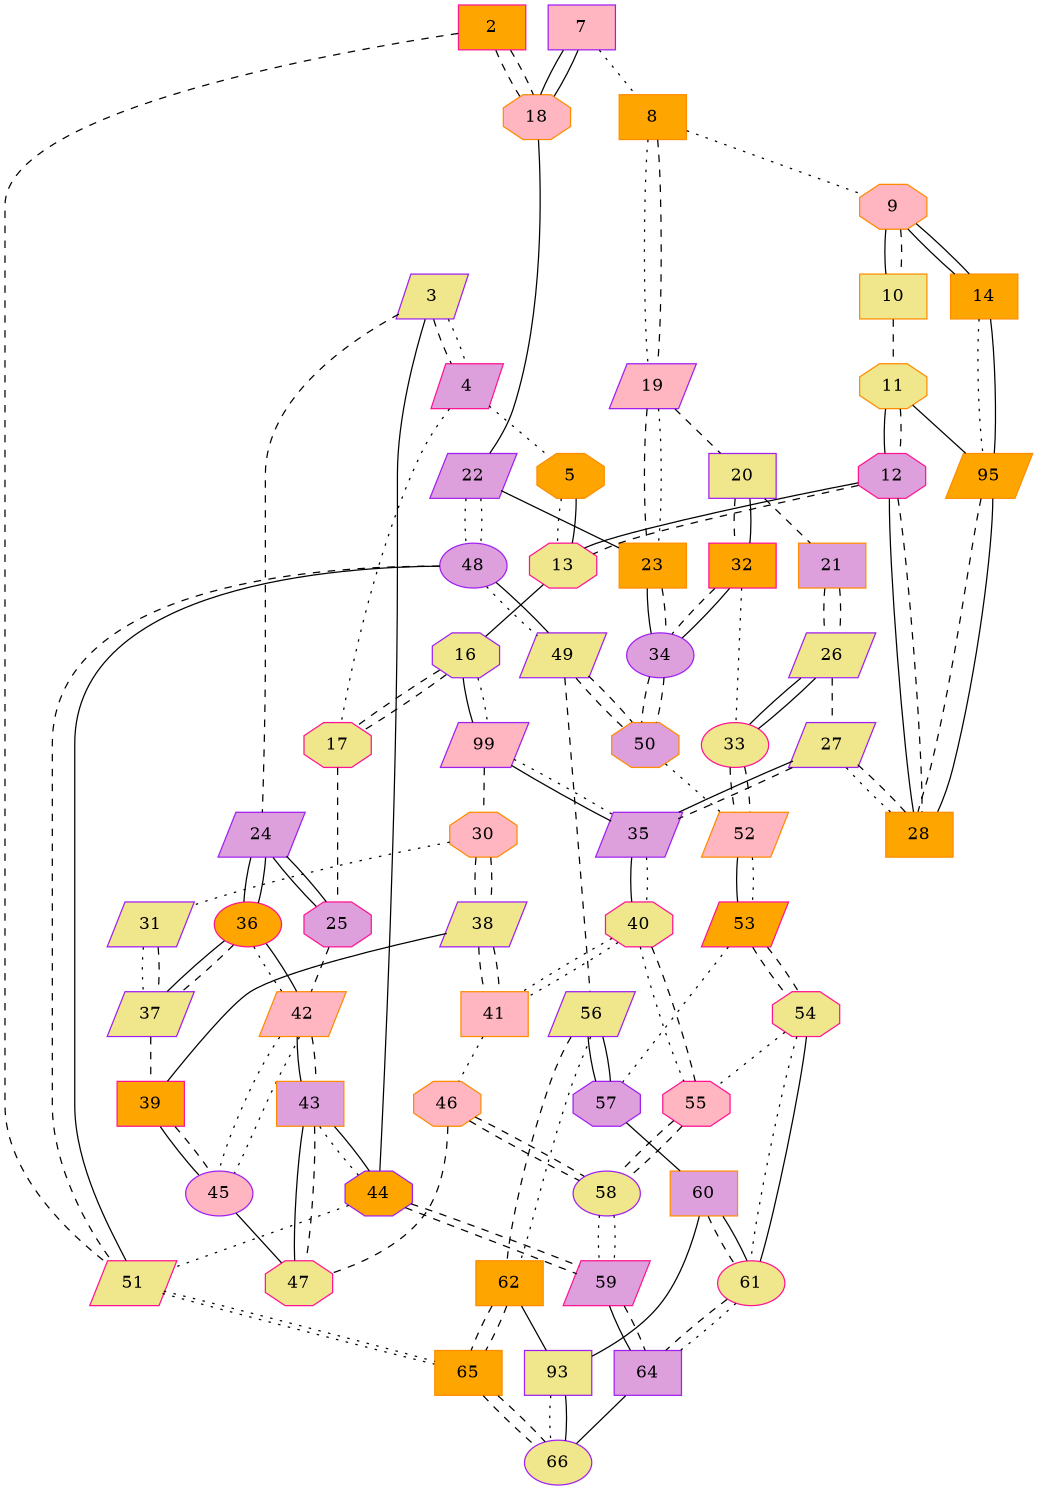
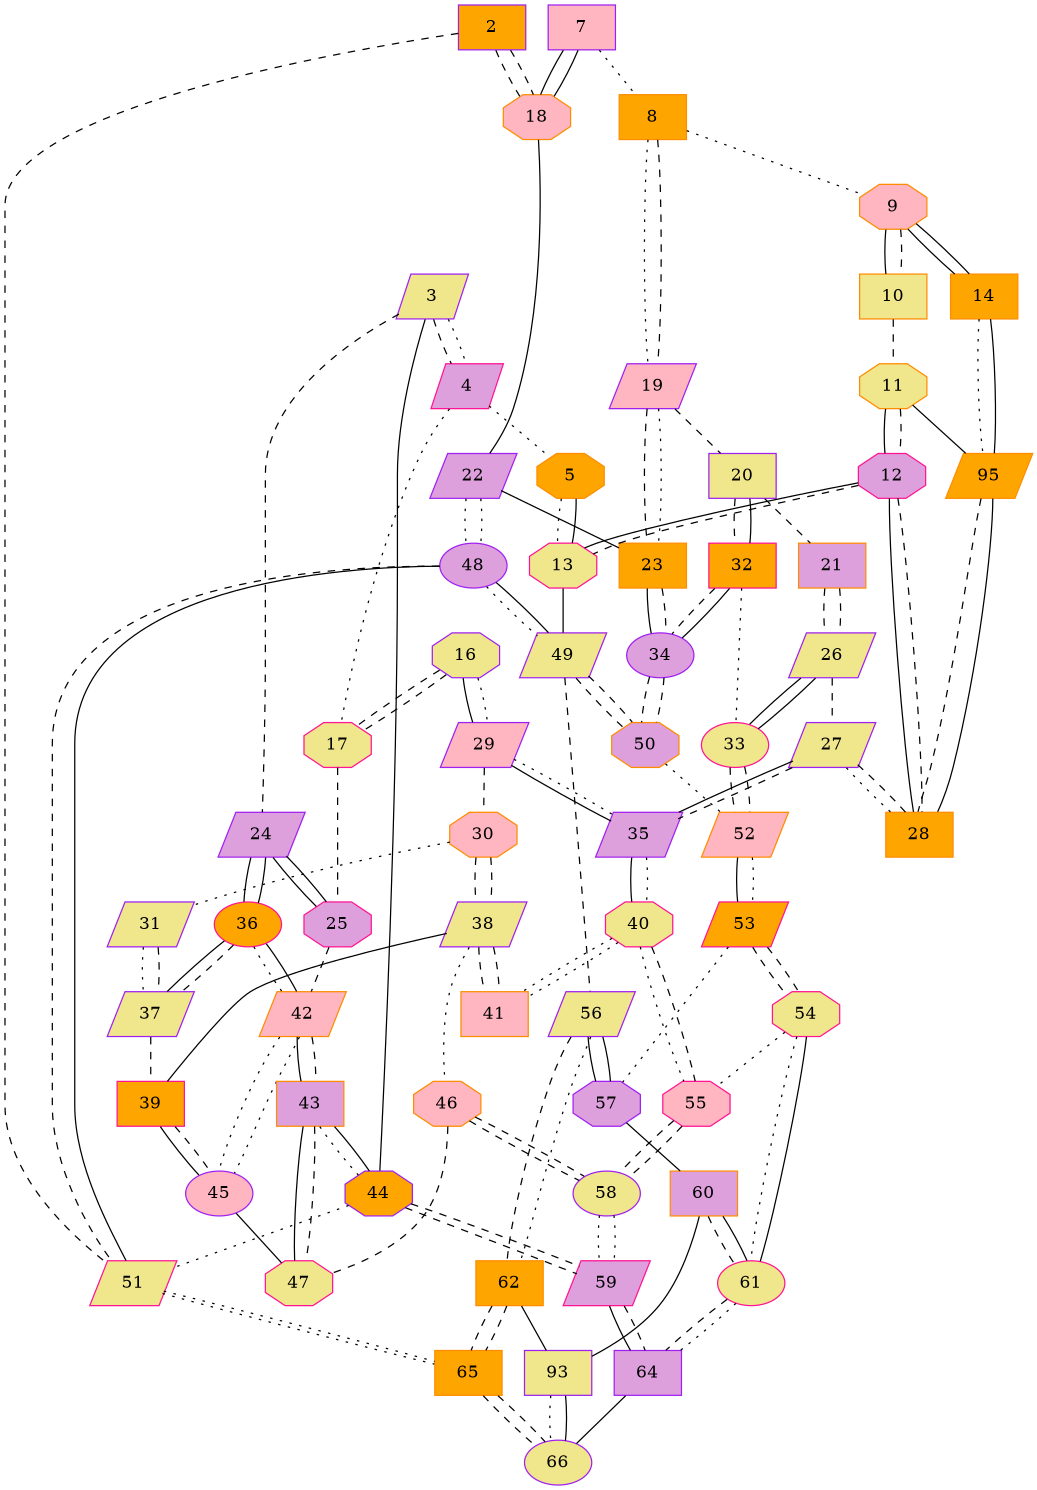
(492, 27) -> (492, 27)
(506, 618) -> (563, 611)
(485, 745) -> (485, 745)
(471, 1059) -> (446, 1012)
